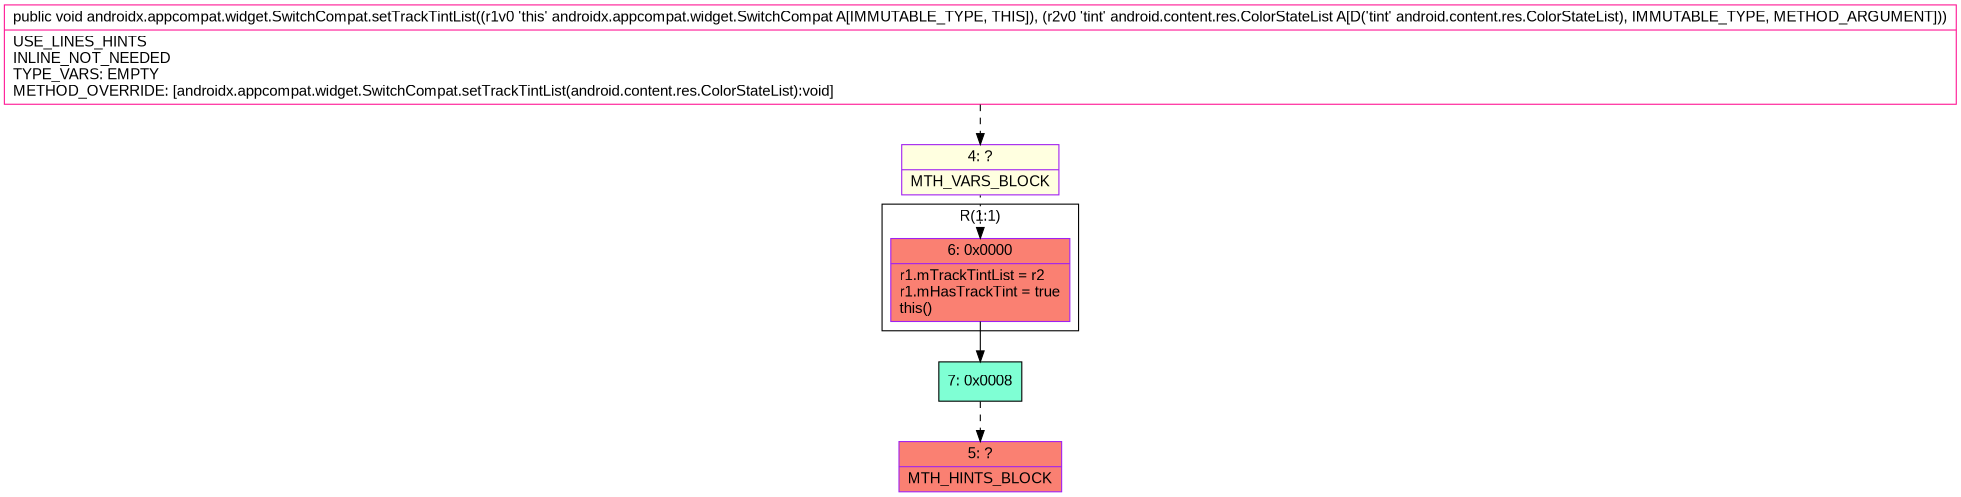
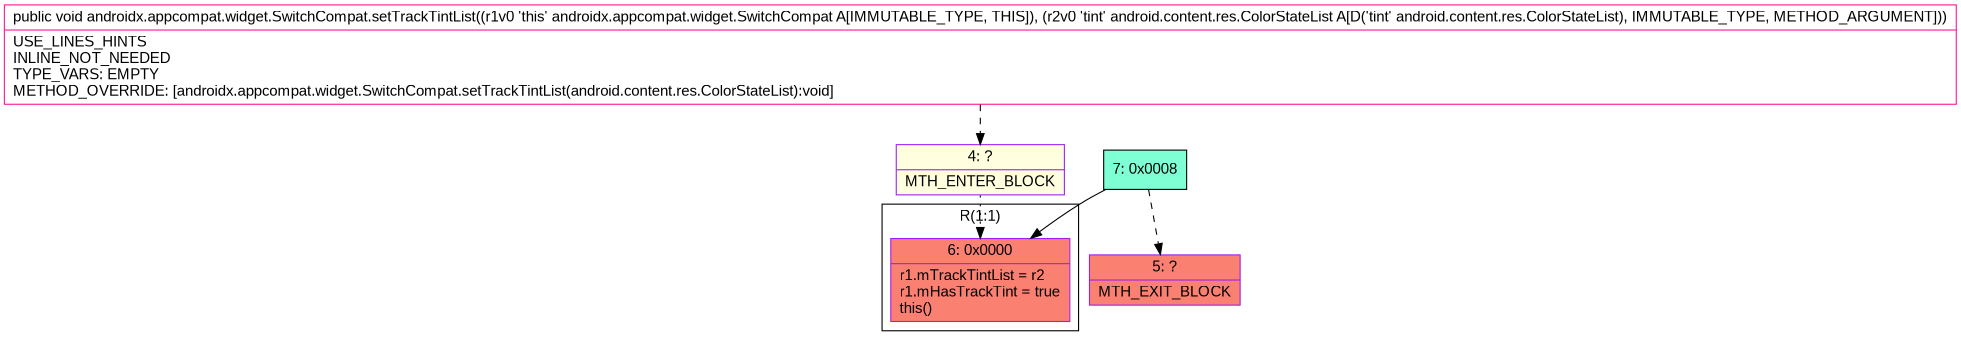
(980, 182) -> (980, 182)
(980, 338) -> (1068, 211)
(980, 479) -> (1165, 292)
